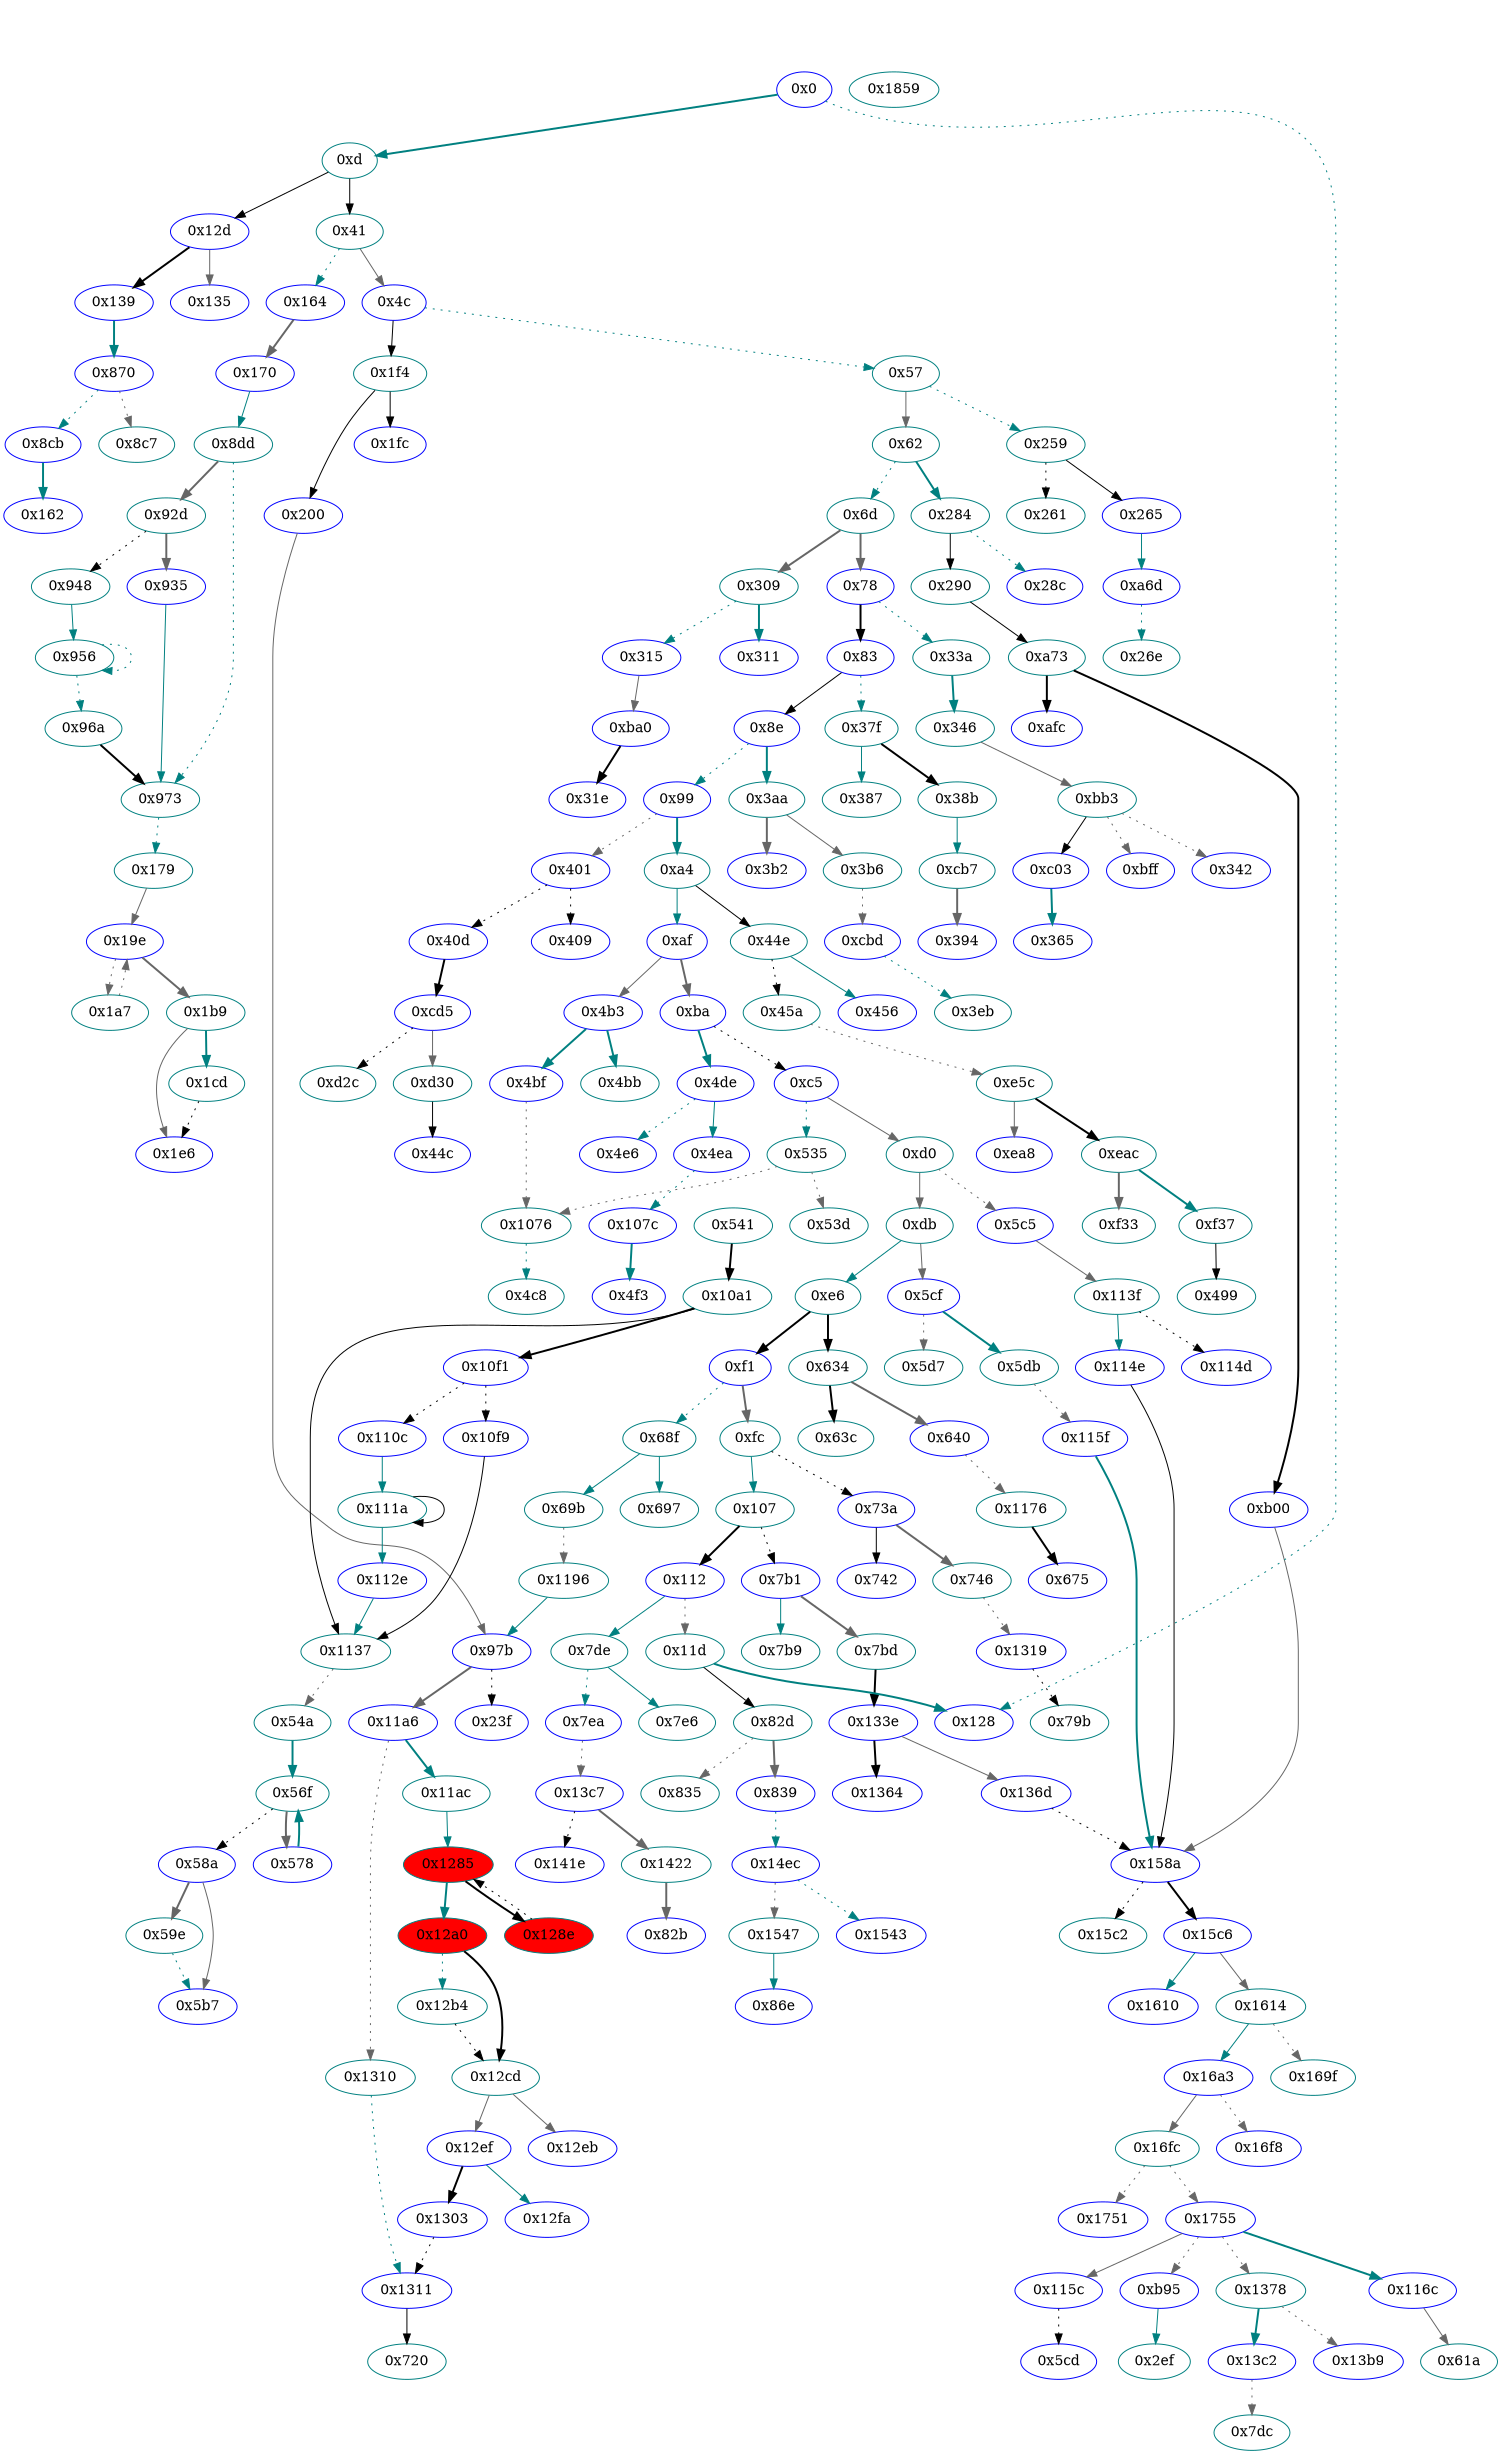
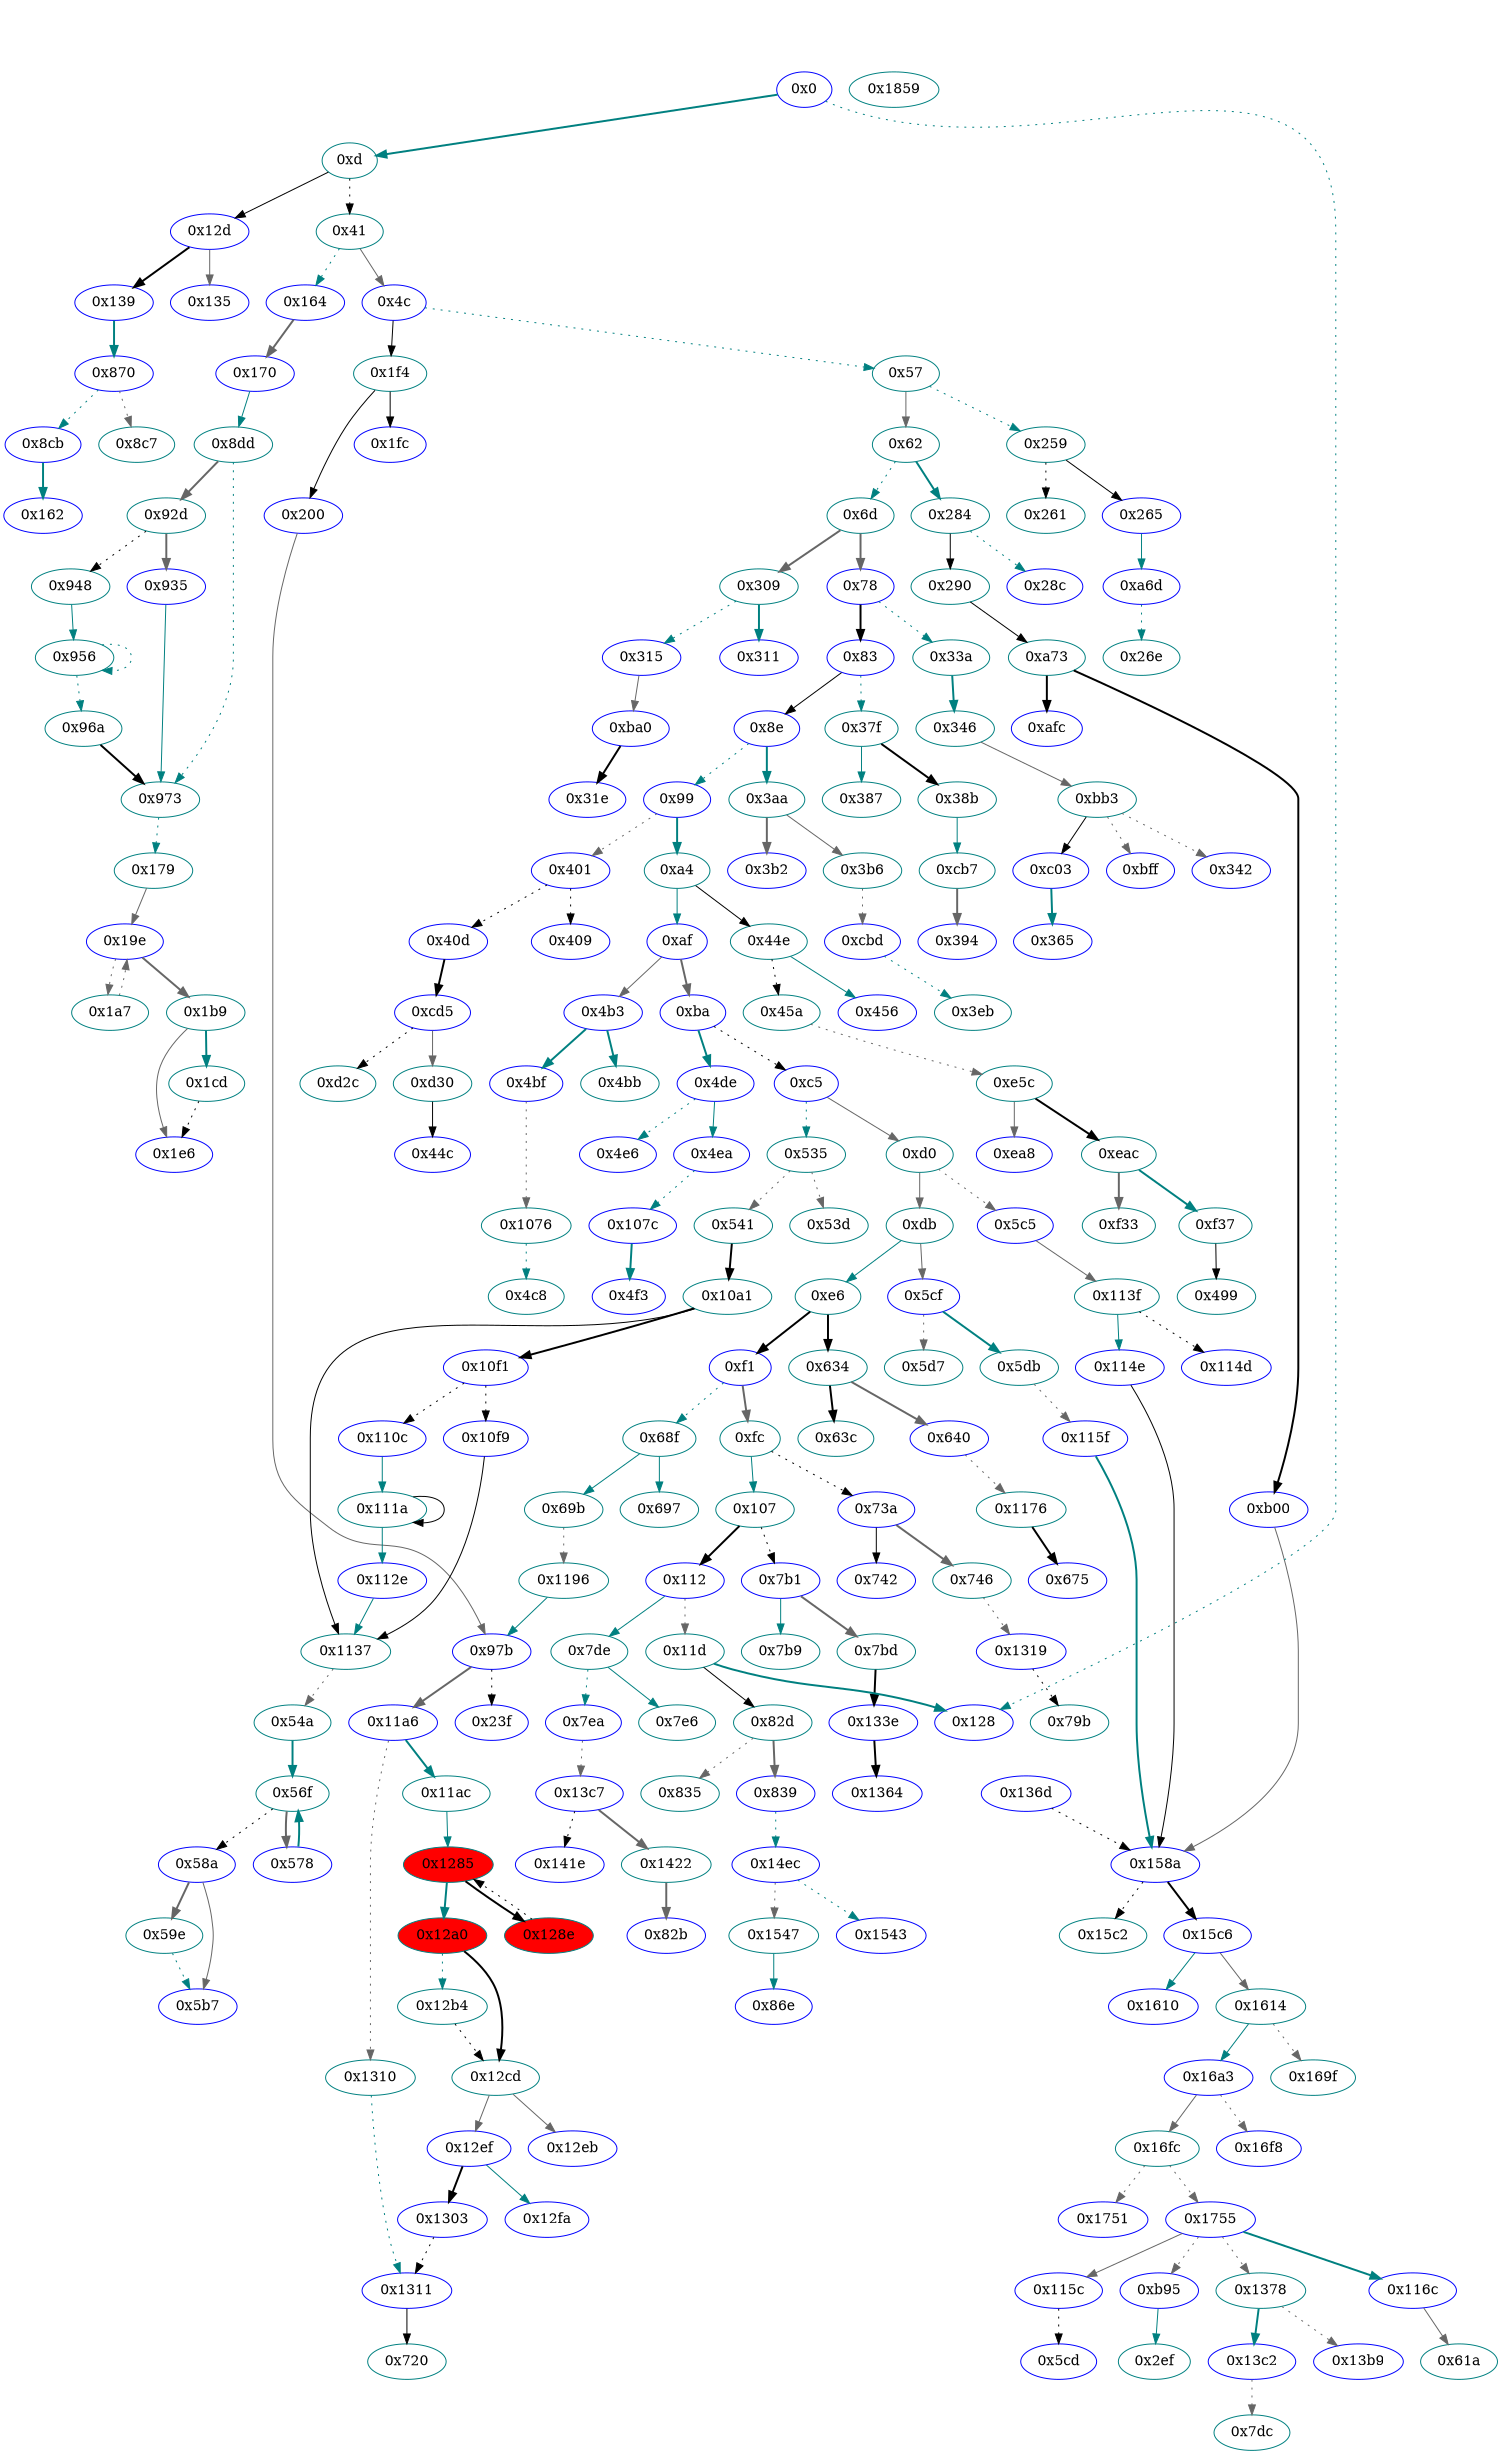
(350, 191) -> (350, 191)
(684, 1188) -> (773, 1187)
(945, 1756) -> none
